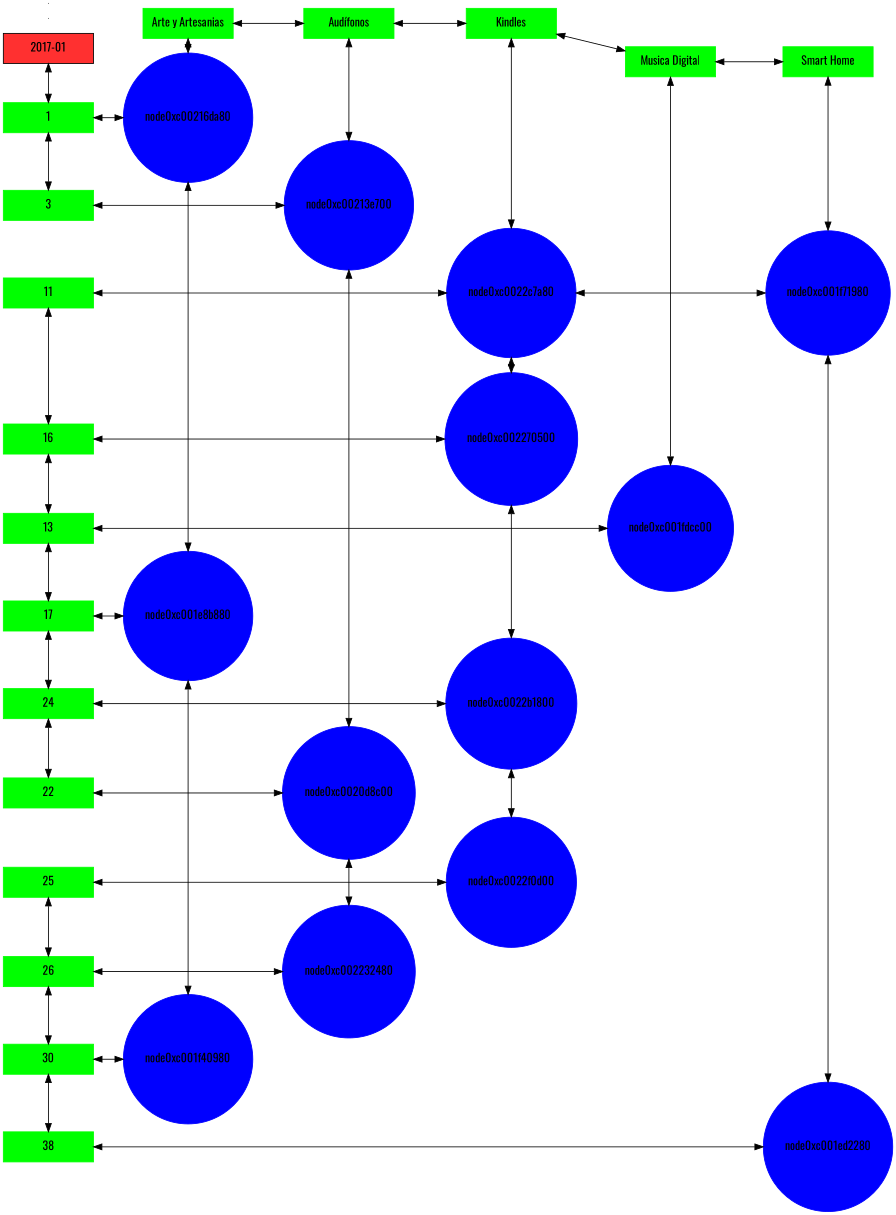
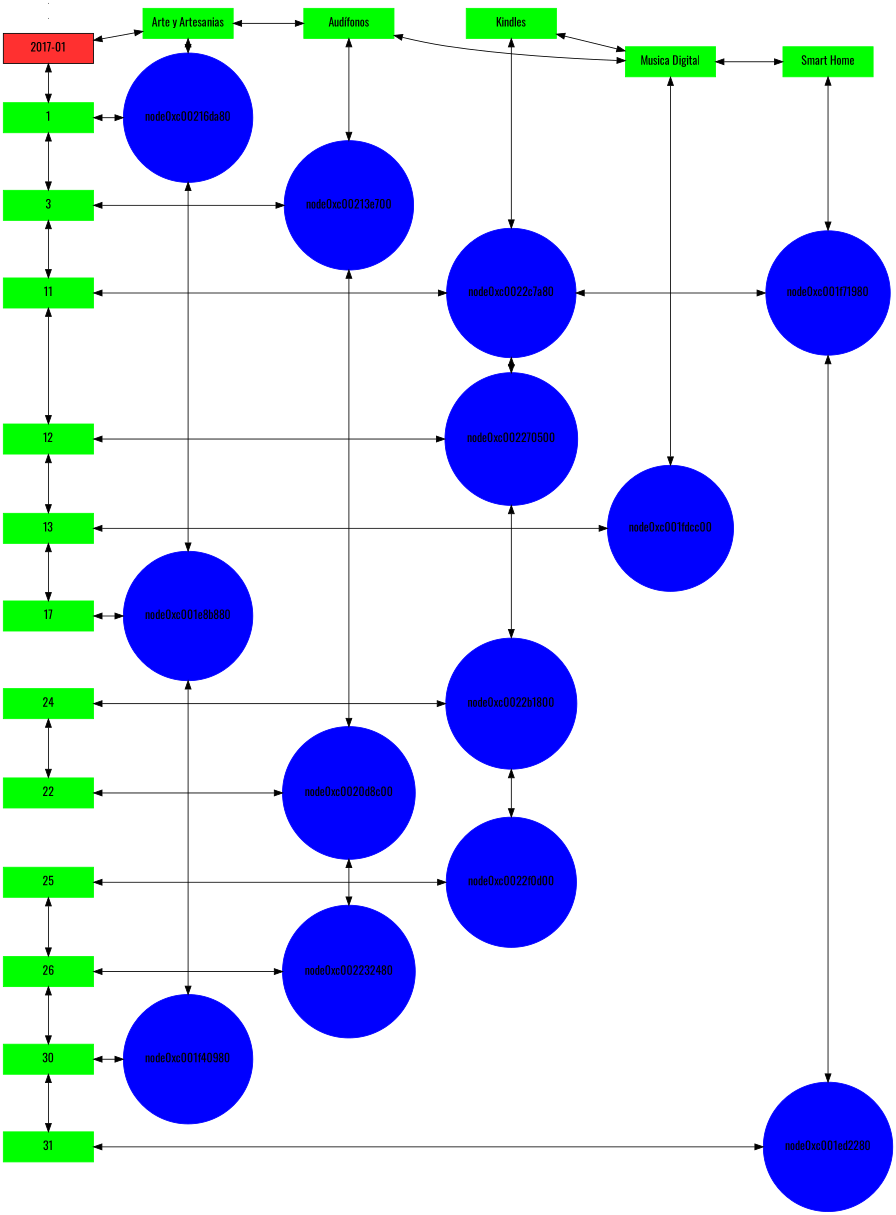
(430, 23) -> (504, 53)
none -> (118, 36)
none -> (48, 249)
(48, 439) -> (48, 439)
(48, 660) -> none
(48, 1147) -> (48, 1147)
